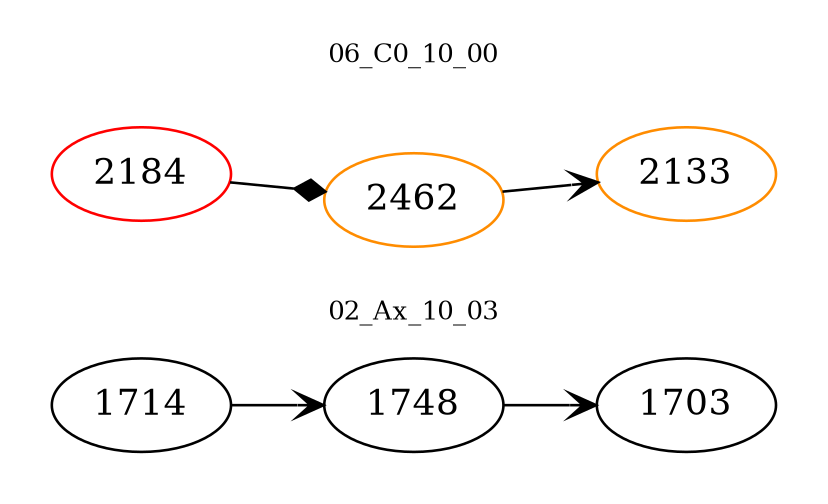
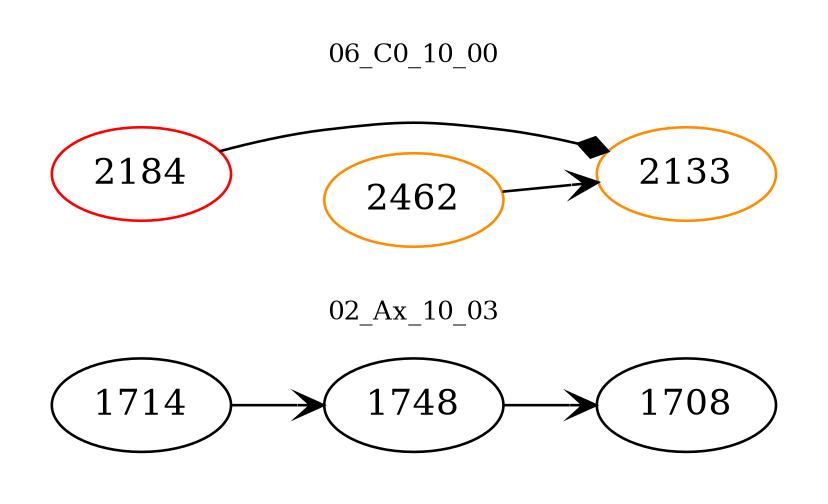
(262, 185) -> (398, 123)
(686, 405) -> (686, 405)
